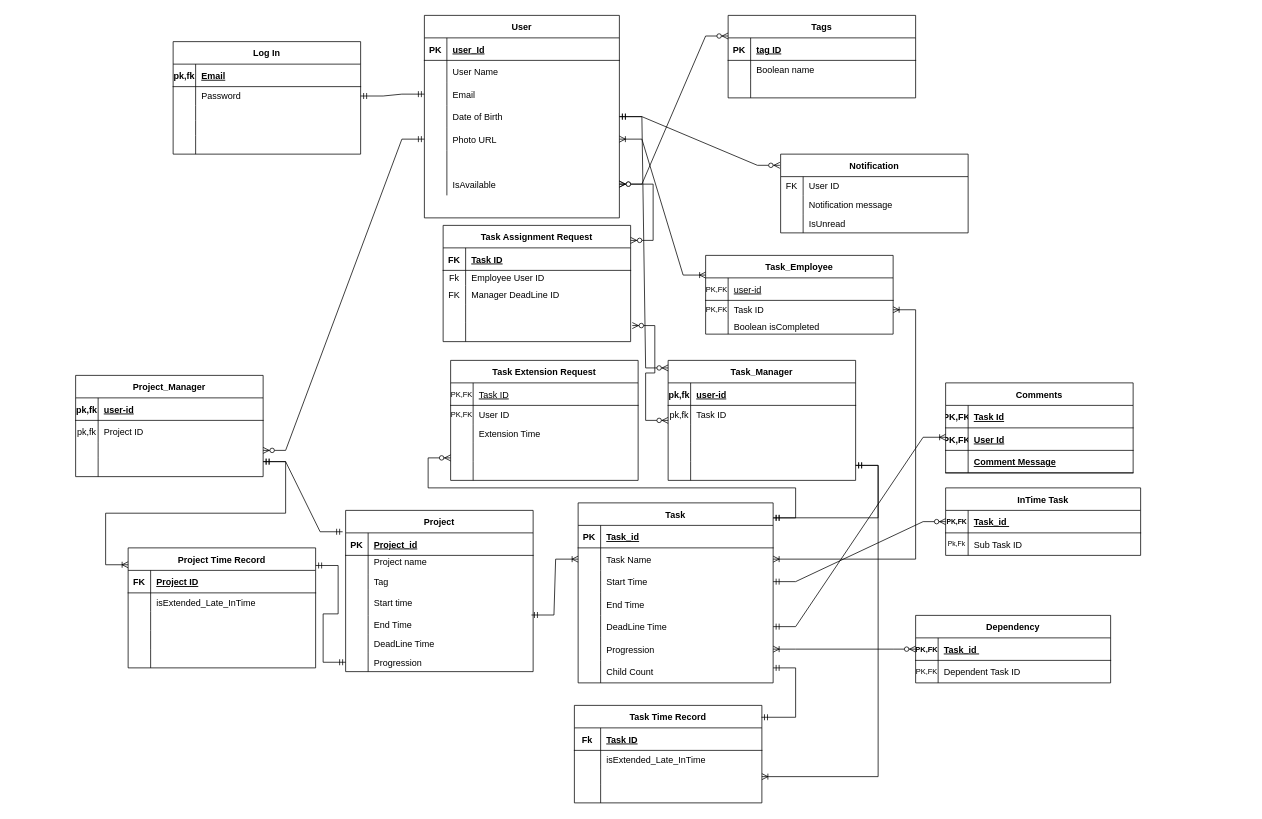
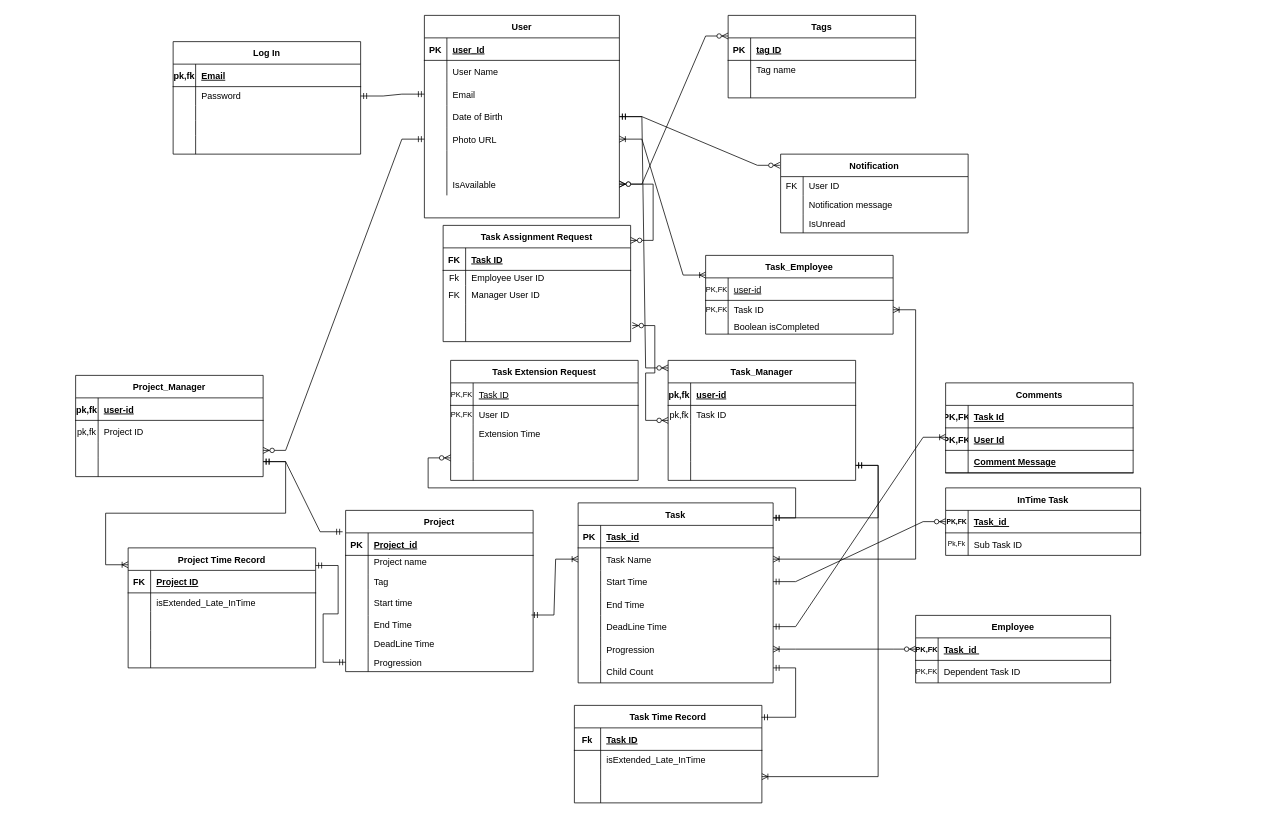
(784, 70) -> (775, 70)
(515, 295) -> (506, 295)
(1013, 627) -> (1013, 627)
